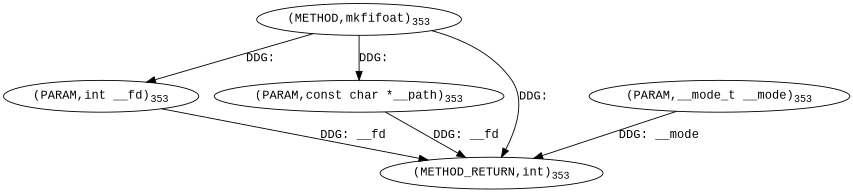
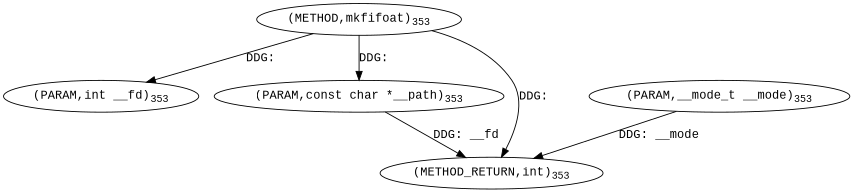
(290, 134) -> none
